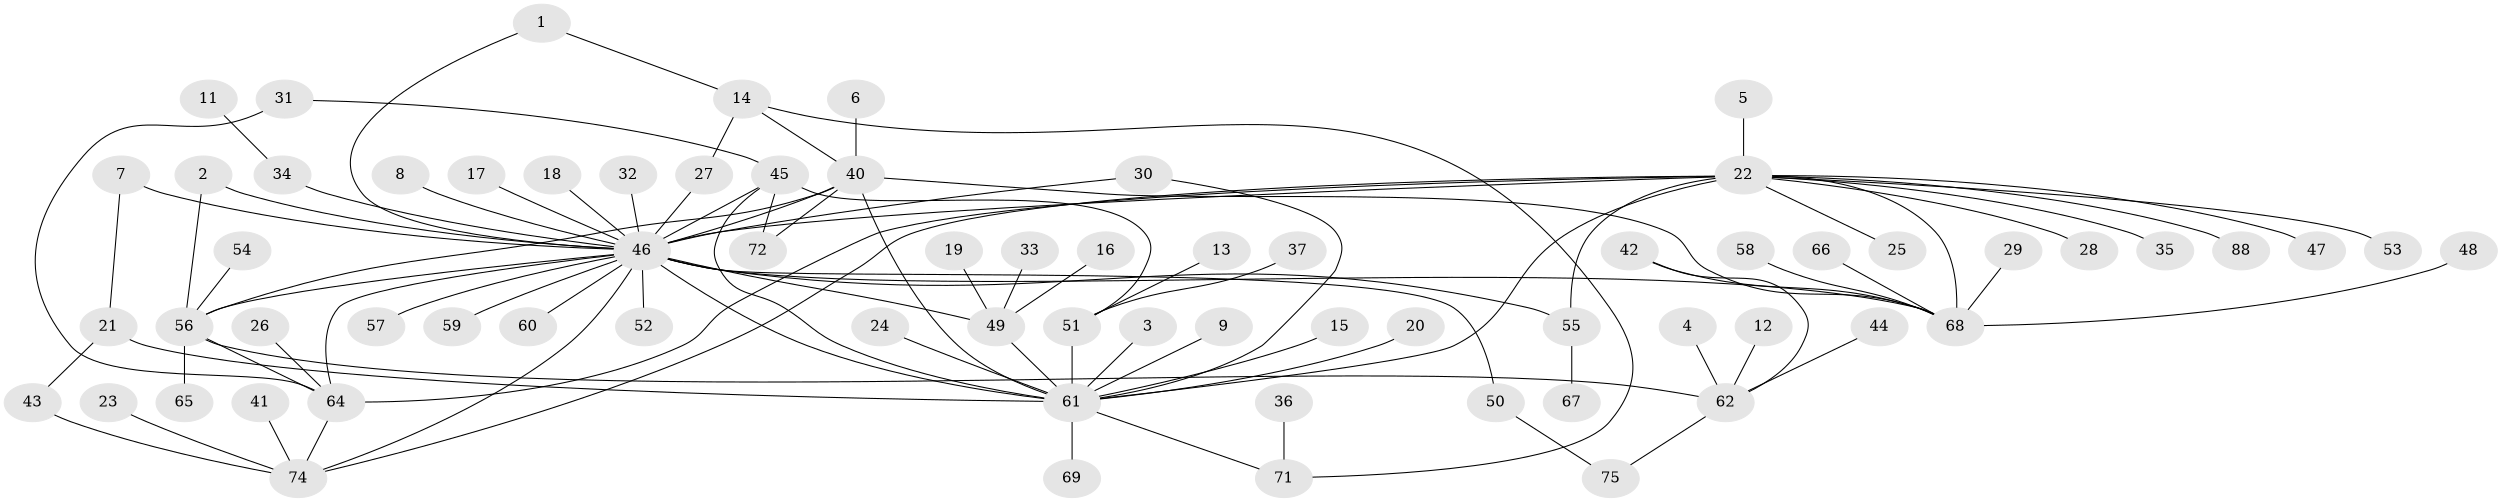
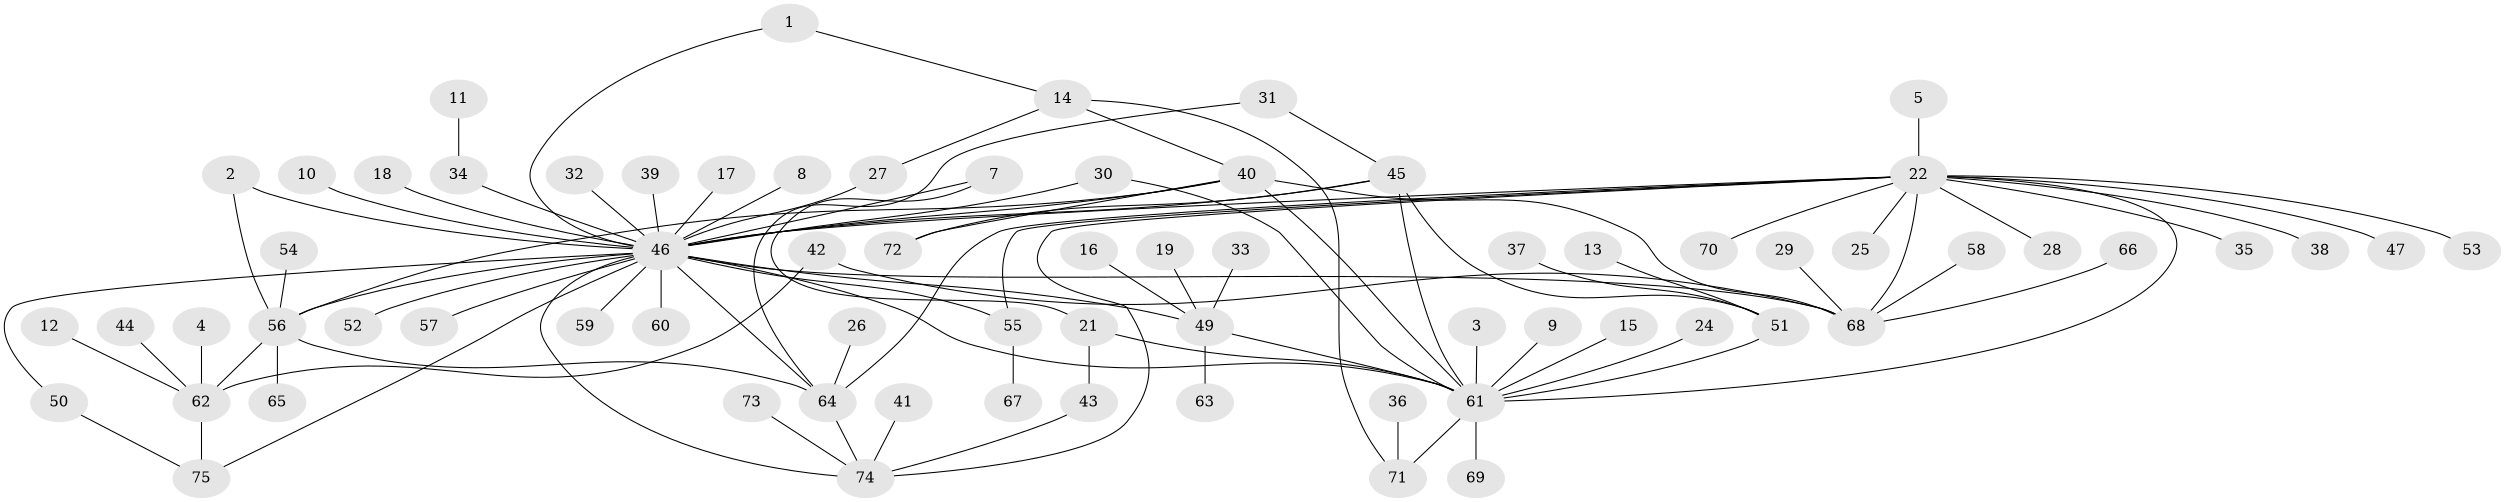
(856, 99) -> none
none -> (307, 175)
none -> (651, 175)
none -> (1709, 251)
(2241, 251) -> (2320, 251)
(2469, 251) -> none
(1416, 327) -> none
none -> (441, 359)
(109, 403) -> (752, 403)
none -> (1205, 403)
